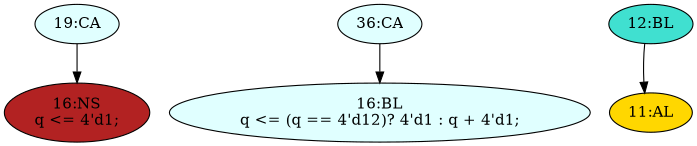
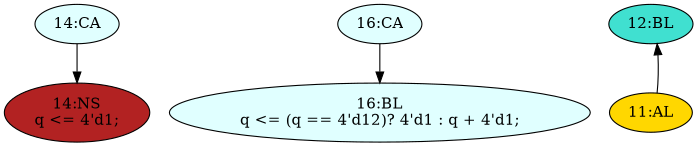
(77, 24) -> (77, 24)
(380, 24) -> (380, 24)
(644, 63) -> (658, 74)
(77, 113) -> (77, 113)
